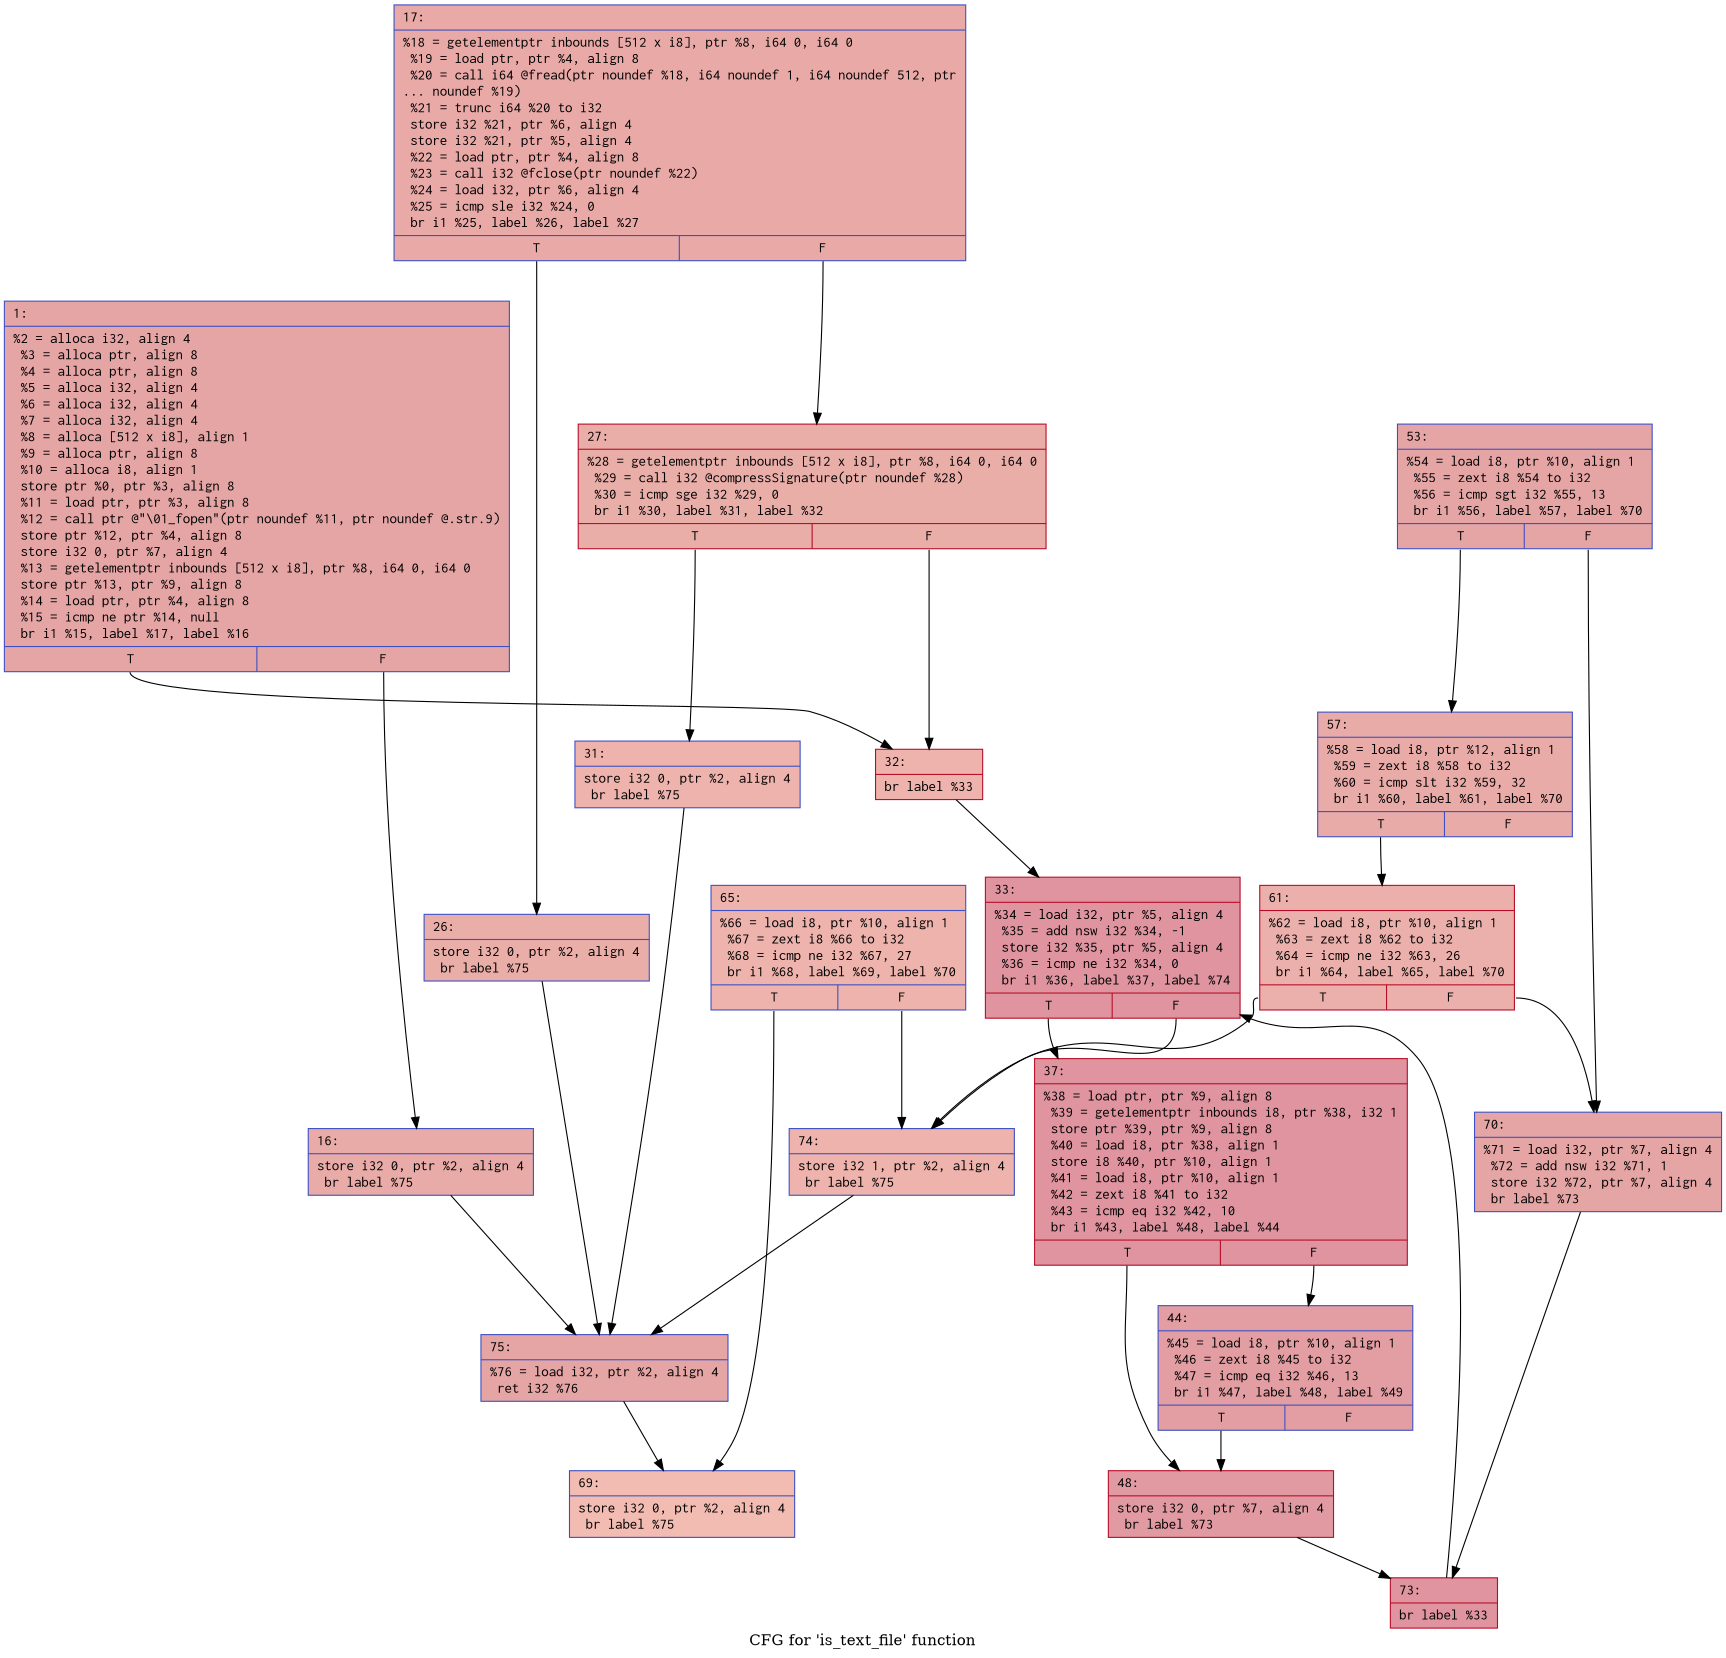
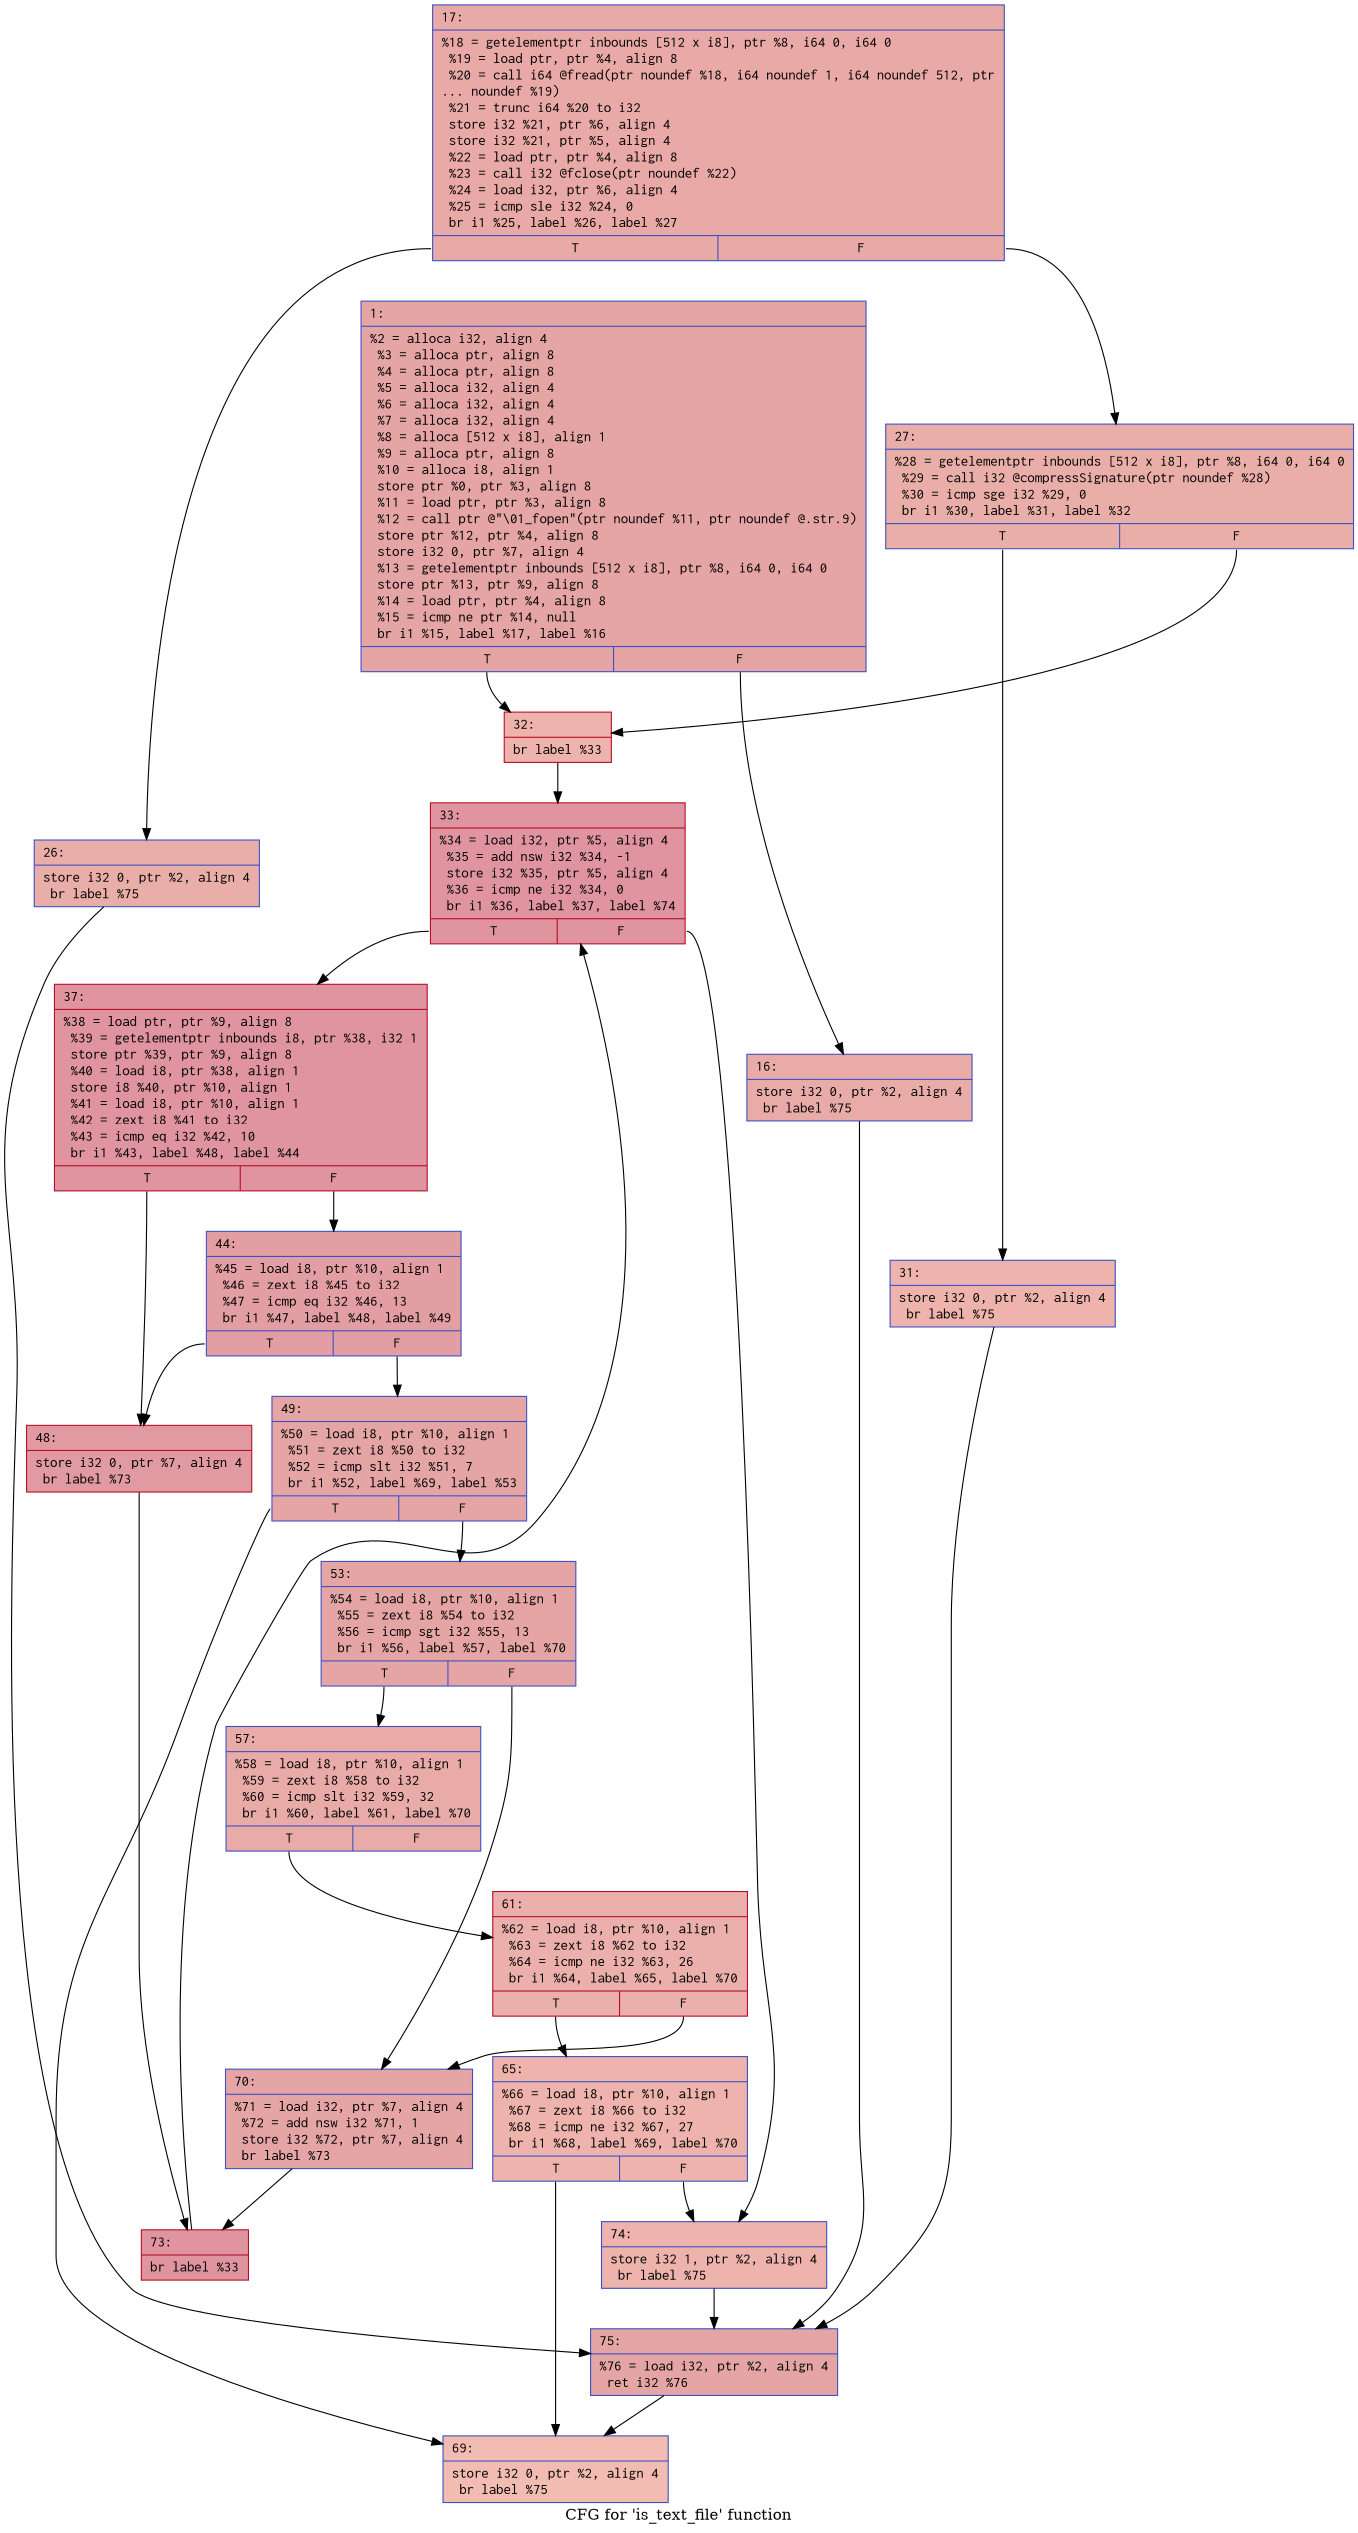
(812, 486) -> (1120, 486)
(1441, 749) -> (350, 1764)
(1109, 1044) -> (557, 2032)
none -> (399, 1459)
